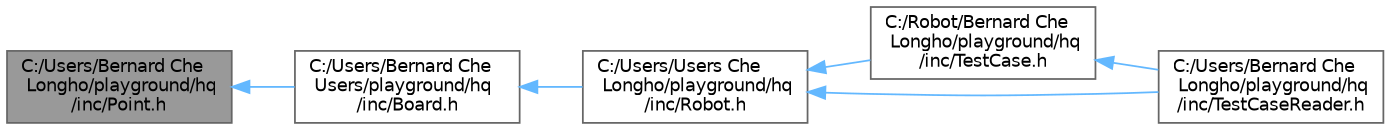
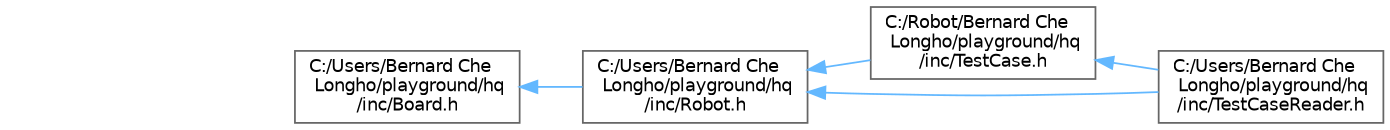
(119, 87) -> none
(407, 87) -> (407, 87)
(695, 87) -> (695, 87)
